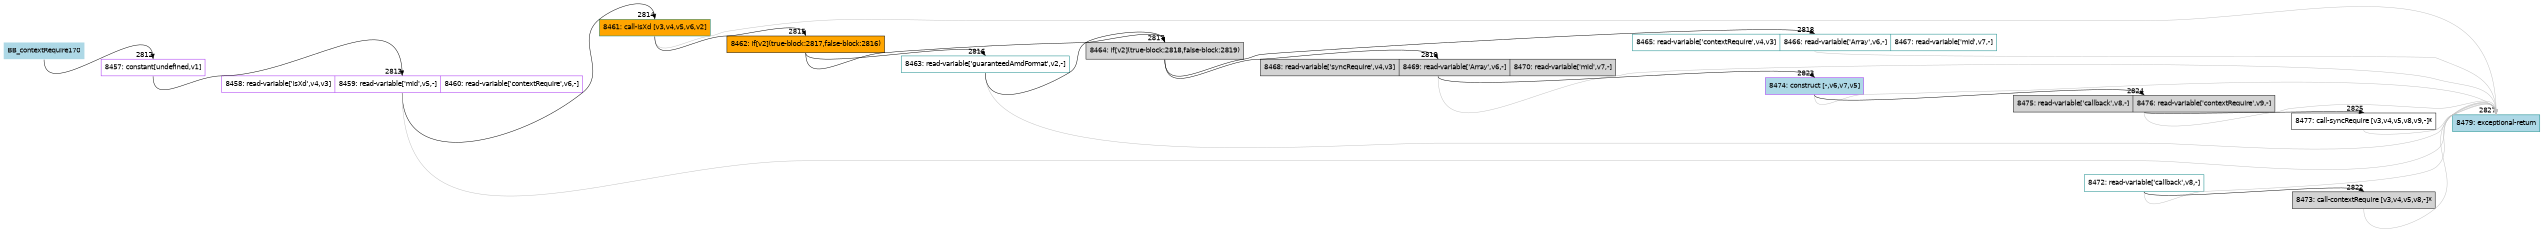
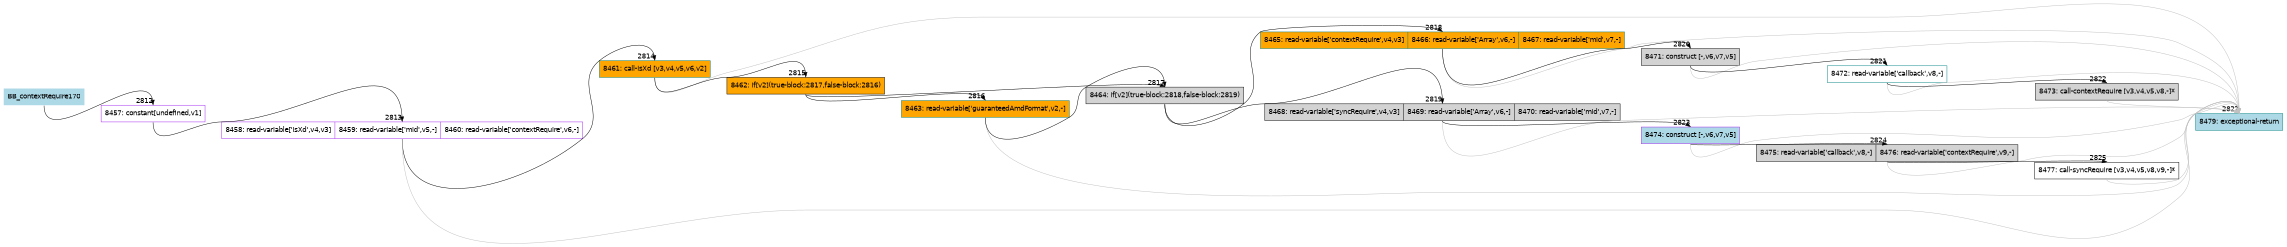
(1815, 42) -> (1442, 40)
none -> (1690, 57)
(985, 64) -> (985, 109)
